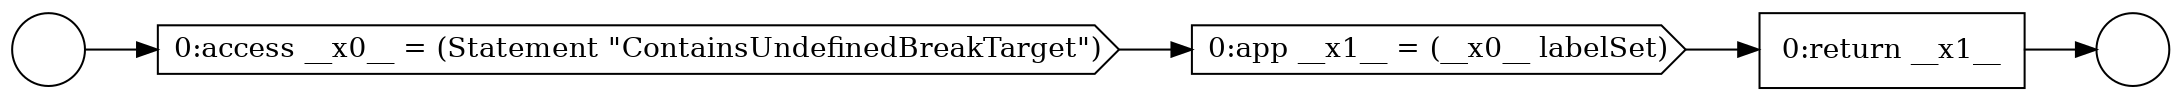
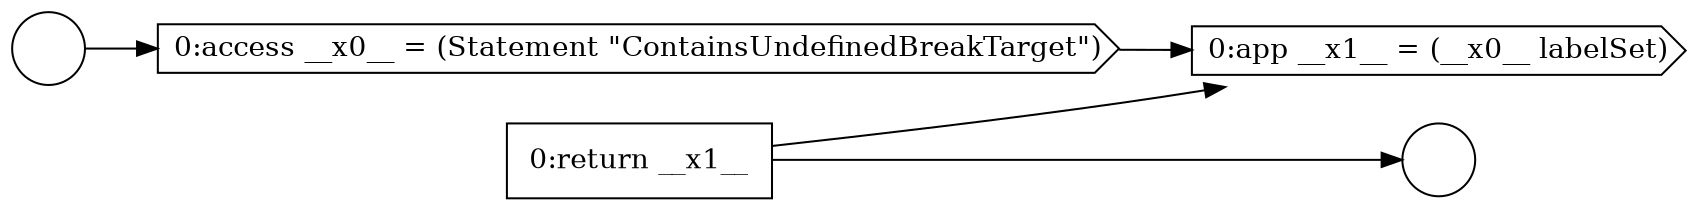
(1712, 50) -> (988, 121)
